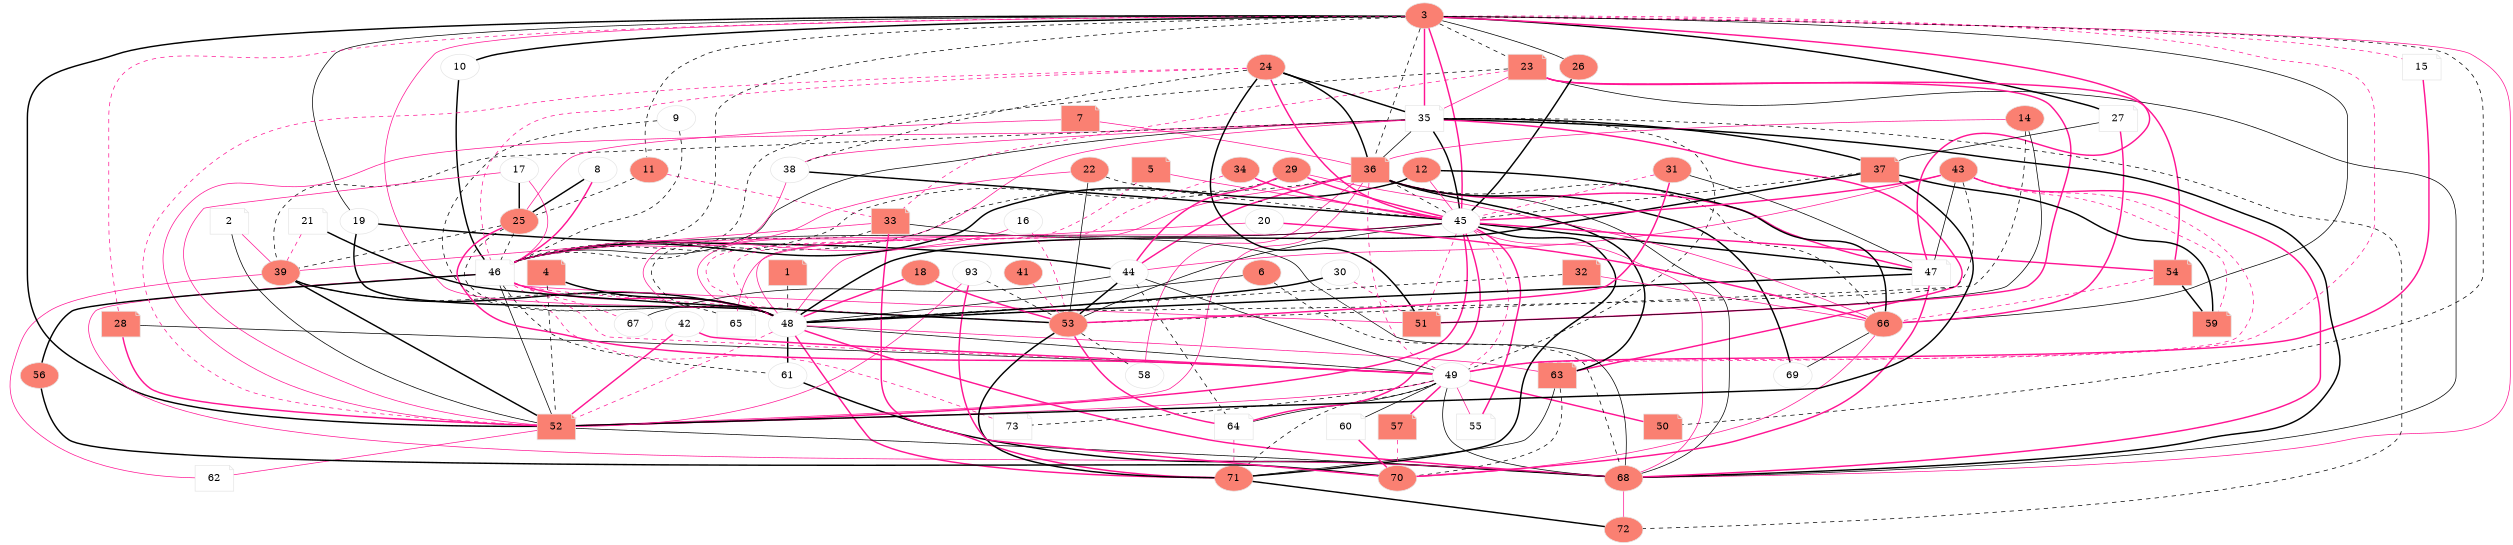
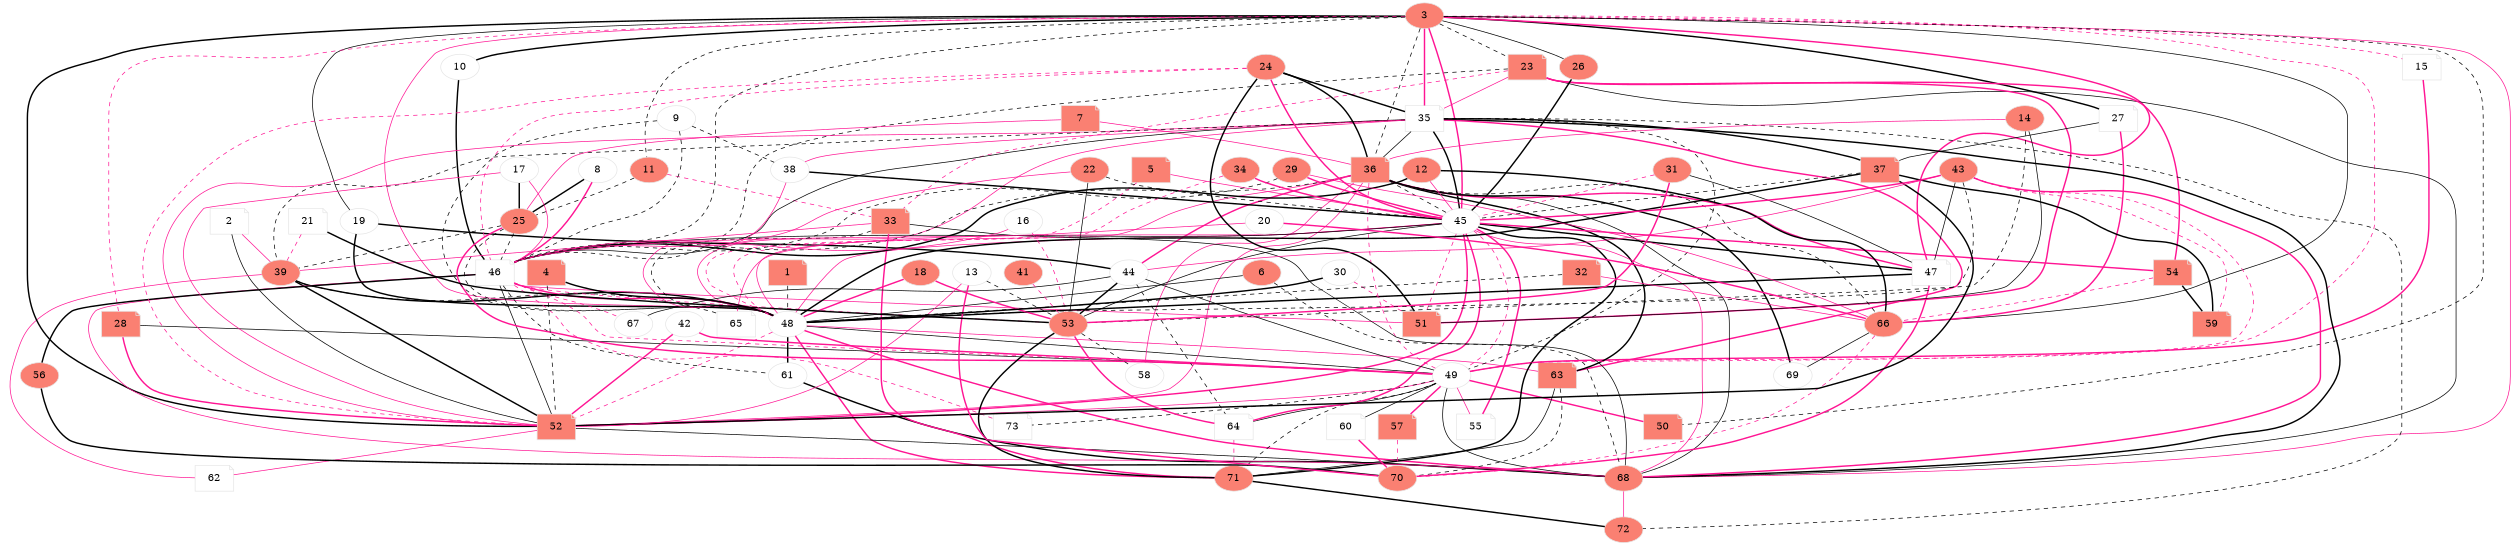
(1057, 100) -> (729, 142)
(1176, 217) -> none
(972, 273) -> (972, 273)
(1661, 446) -> (1661, 446)
